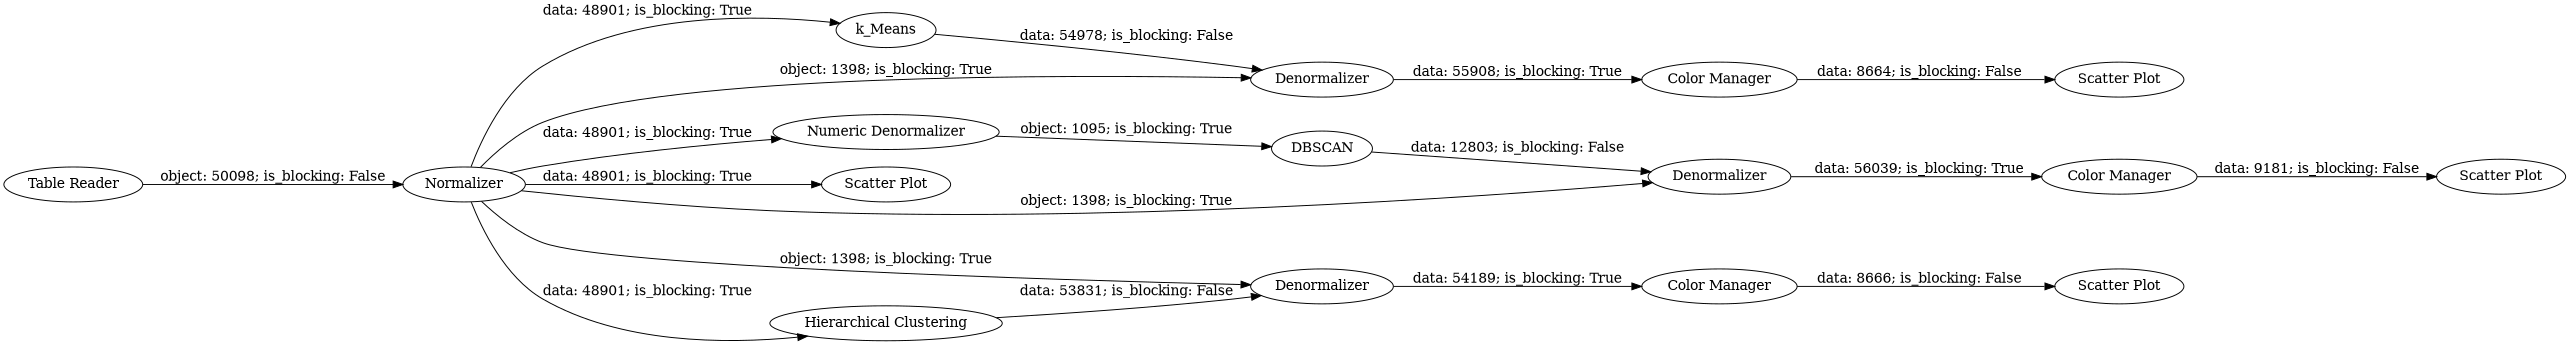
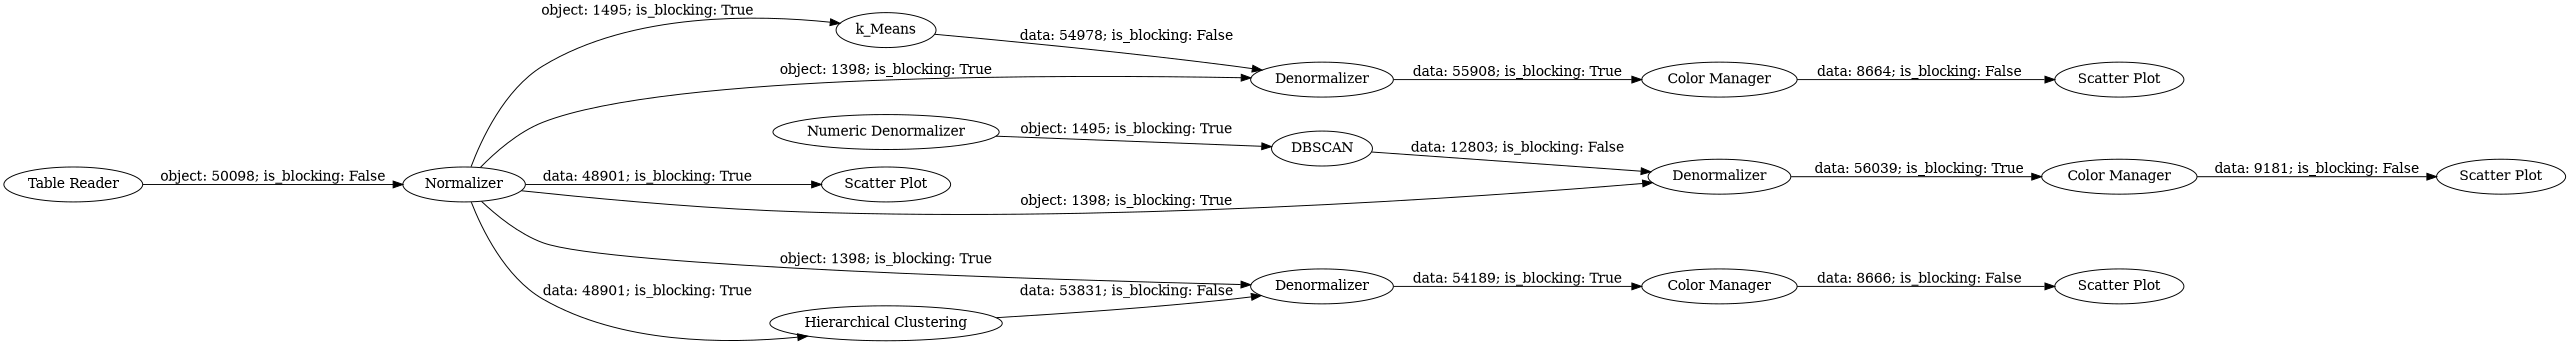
(648, 11) -> (648, 11)
(1126, 130) -> (1126, 130)
(640, 152) -> none
